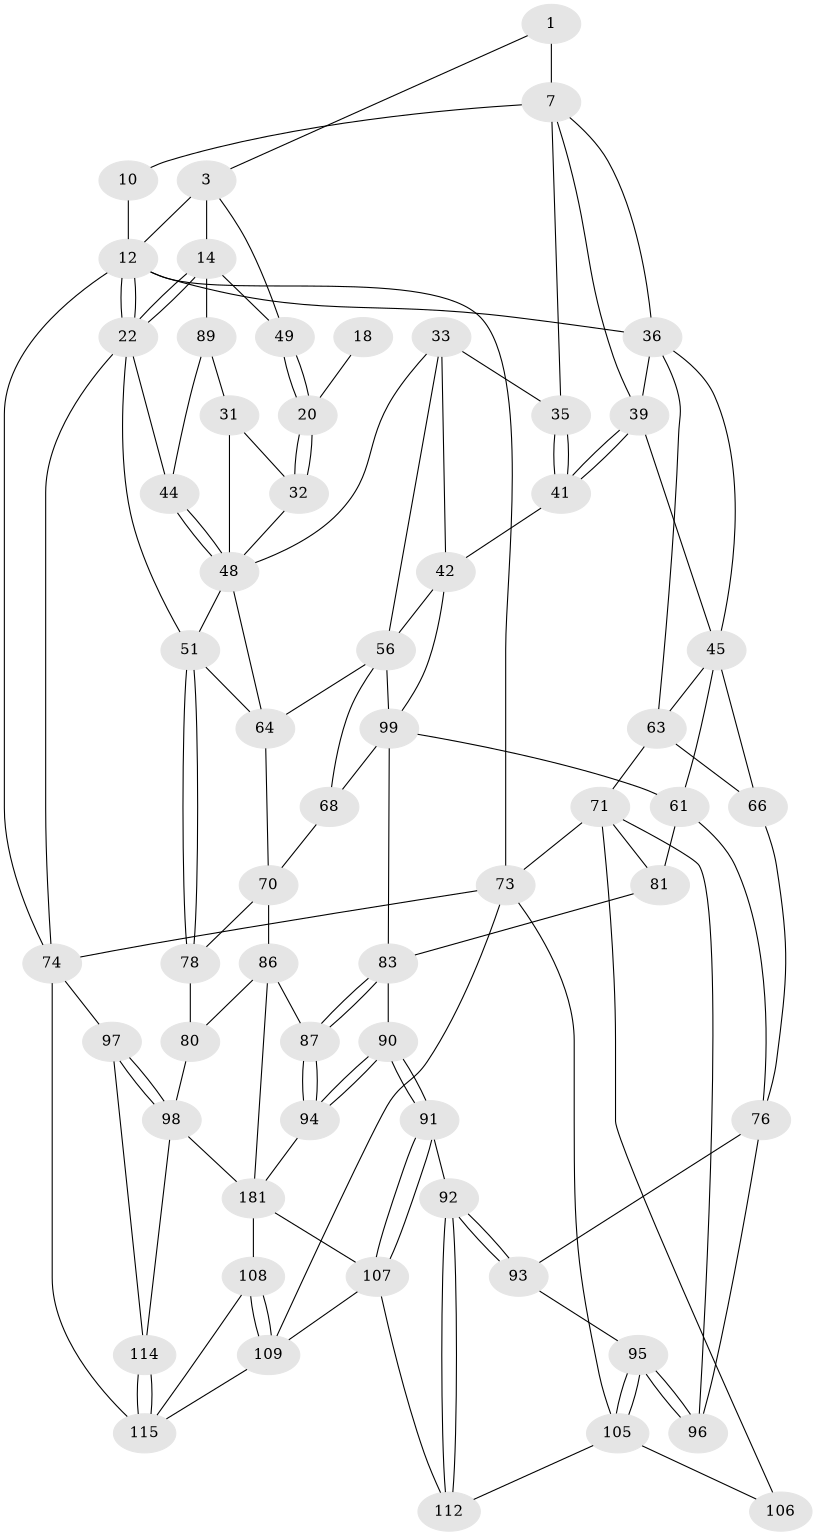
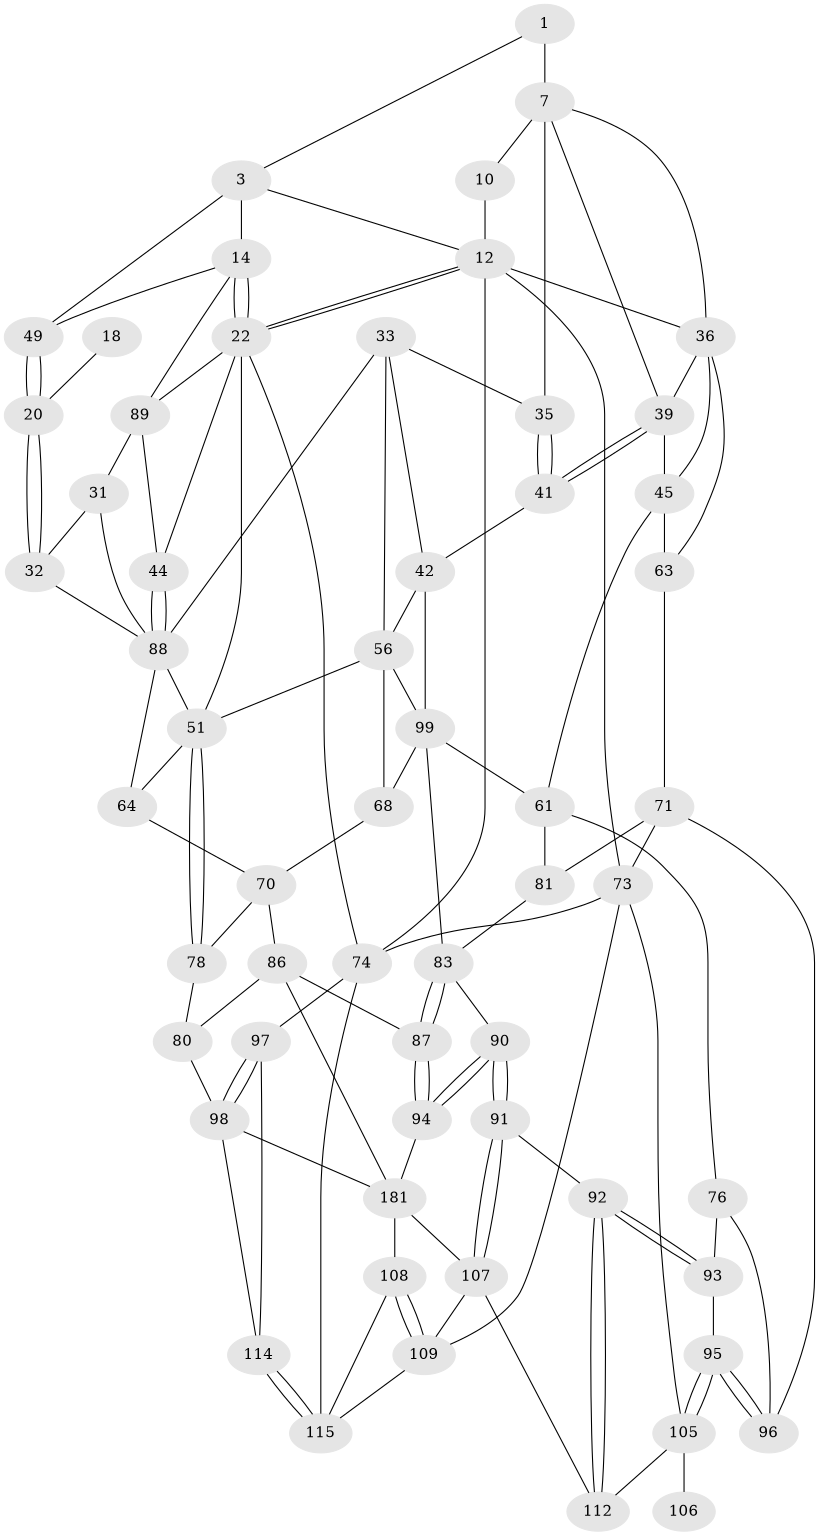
none -> (191, 376)
(229, 572) -> (159, 650)
(326, 689) -> (290, 689)
(758, 807) -> none
(633, 1172) -> none
